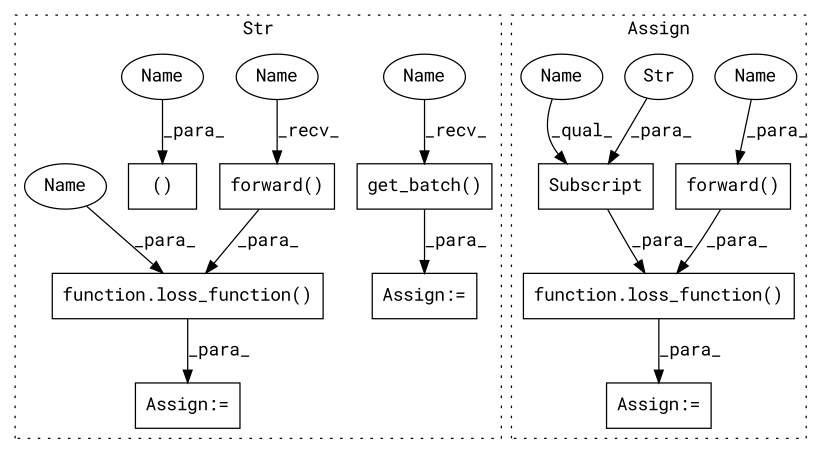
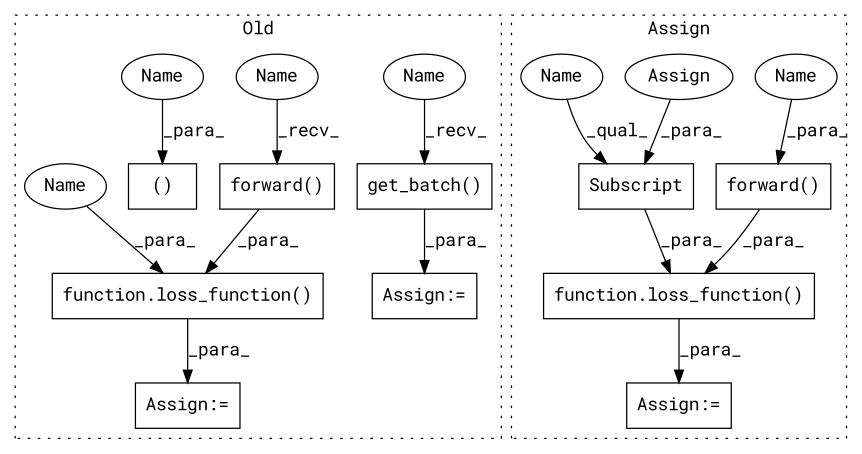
(258, 30) -> (258, 30)
(659, 77) -> (679, 77)
